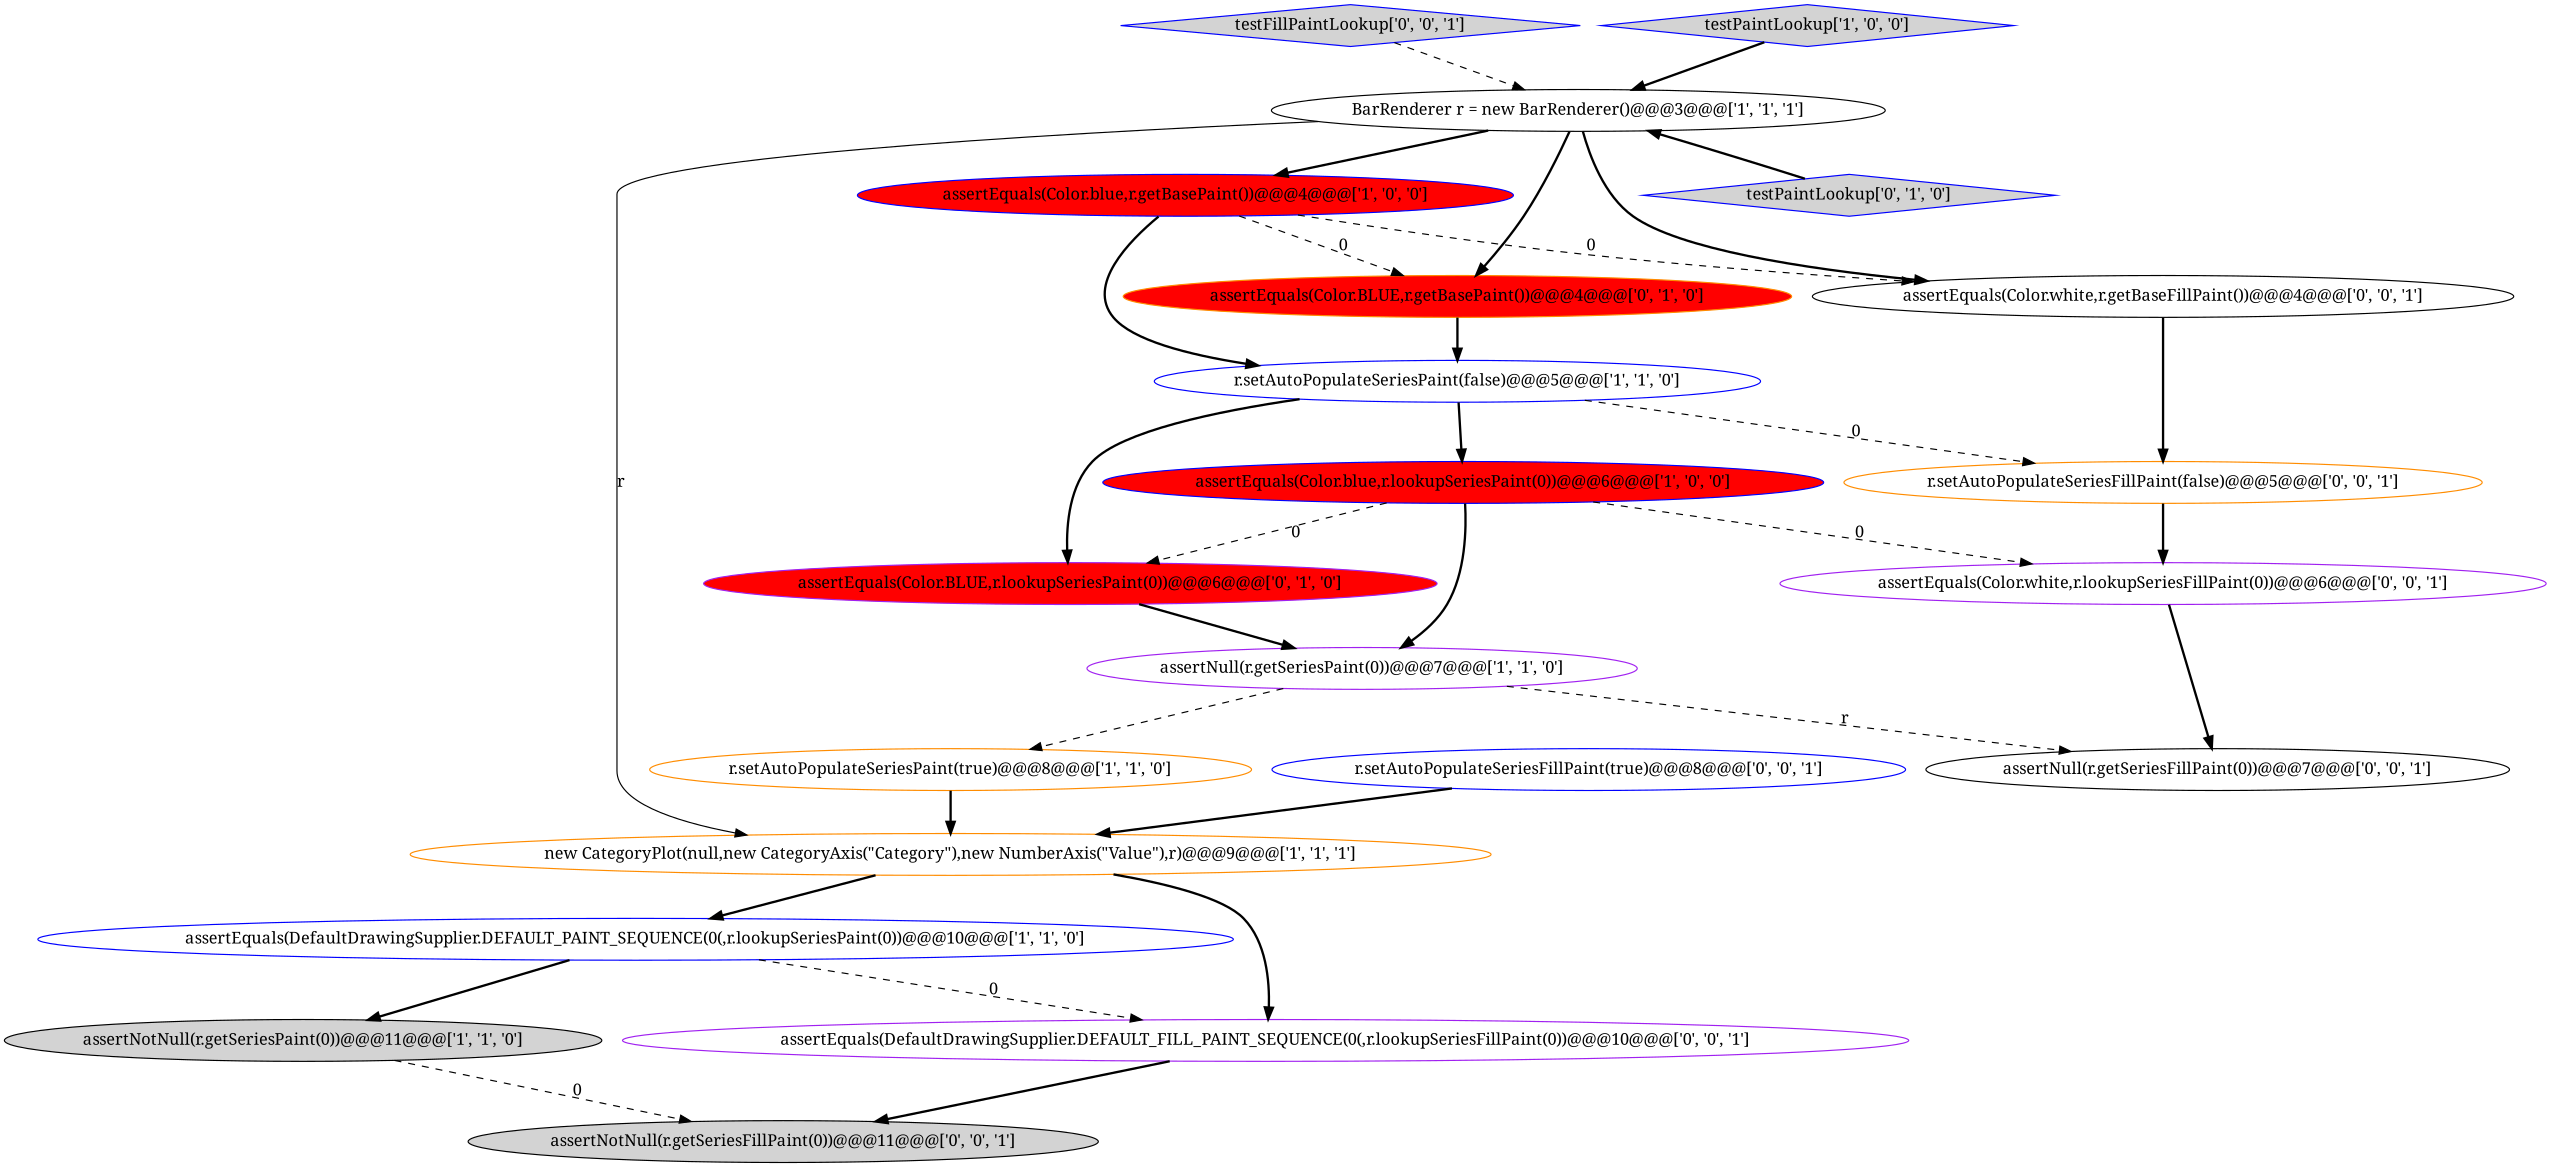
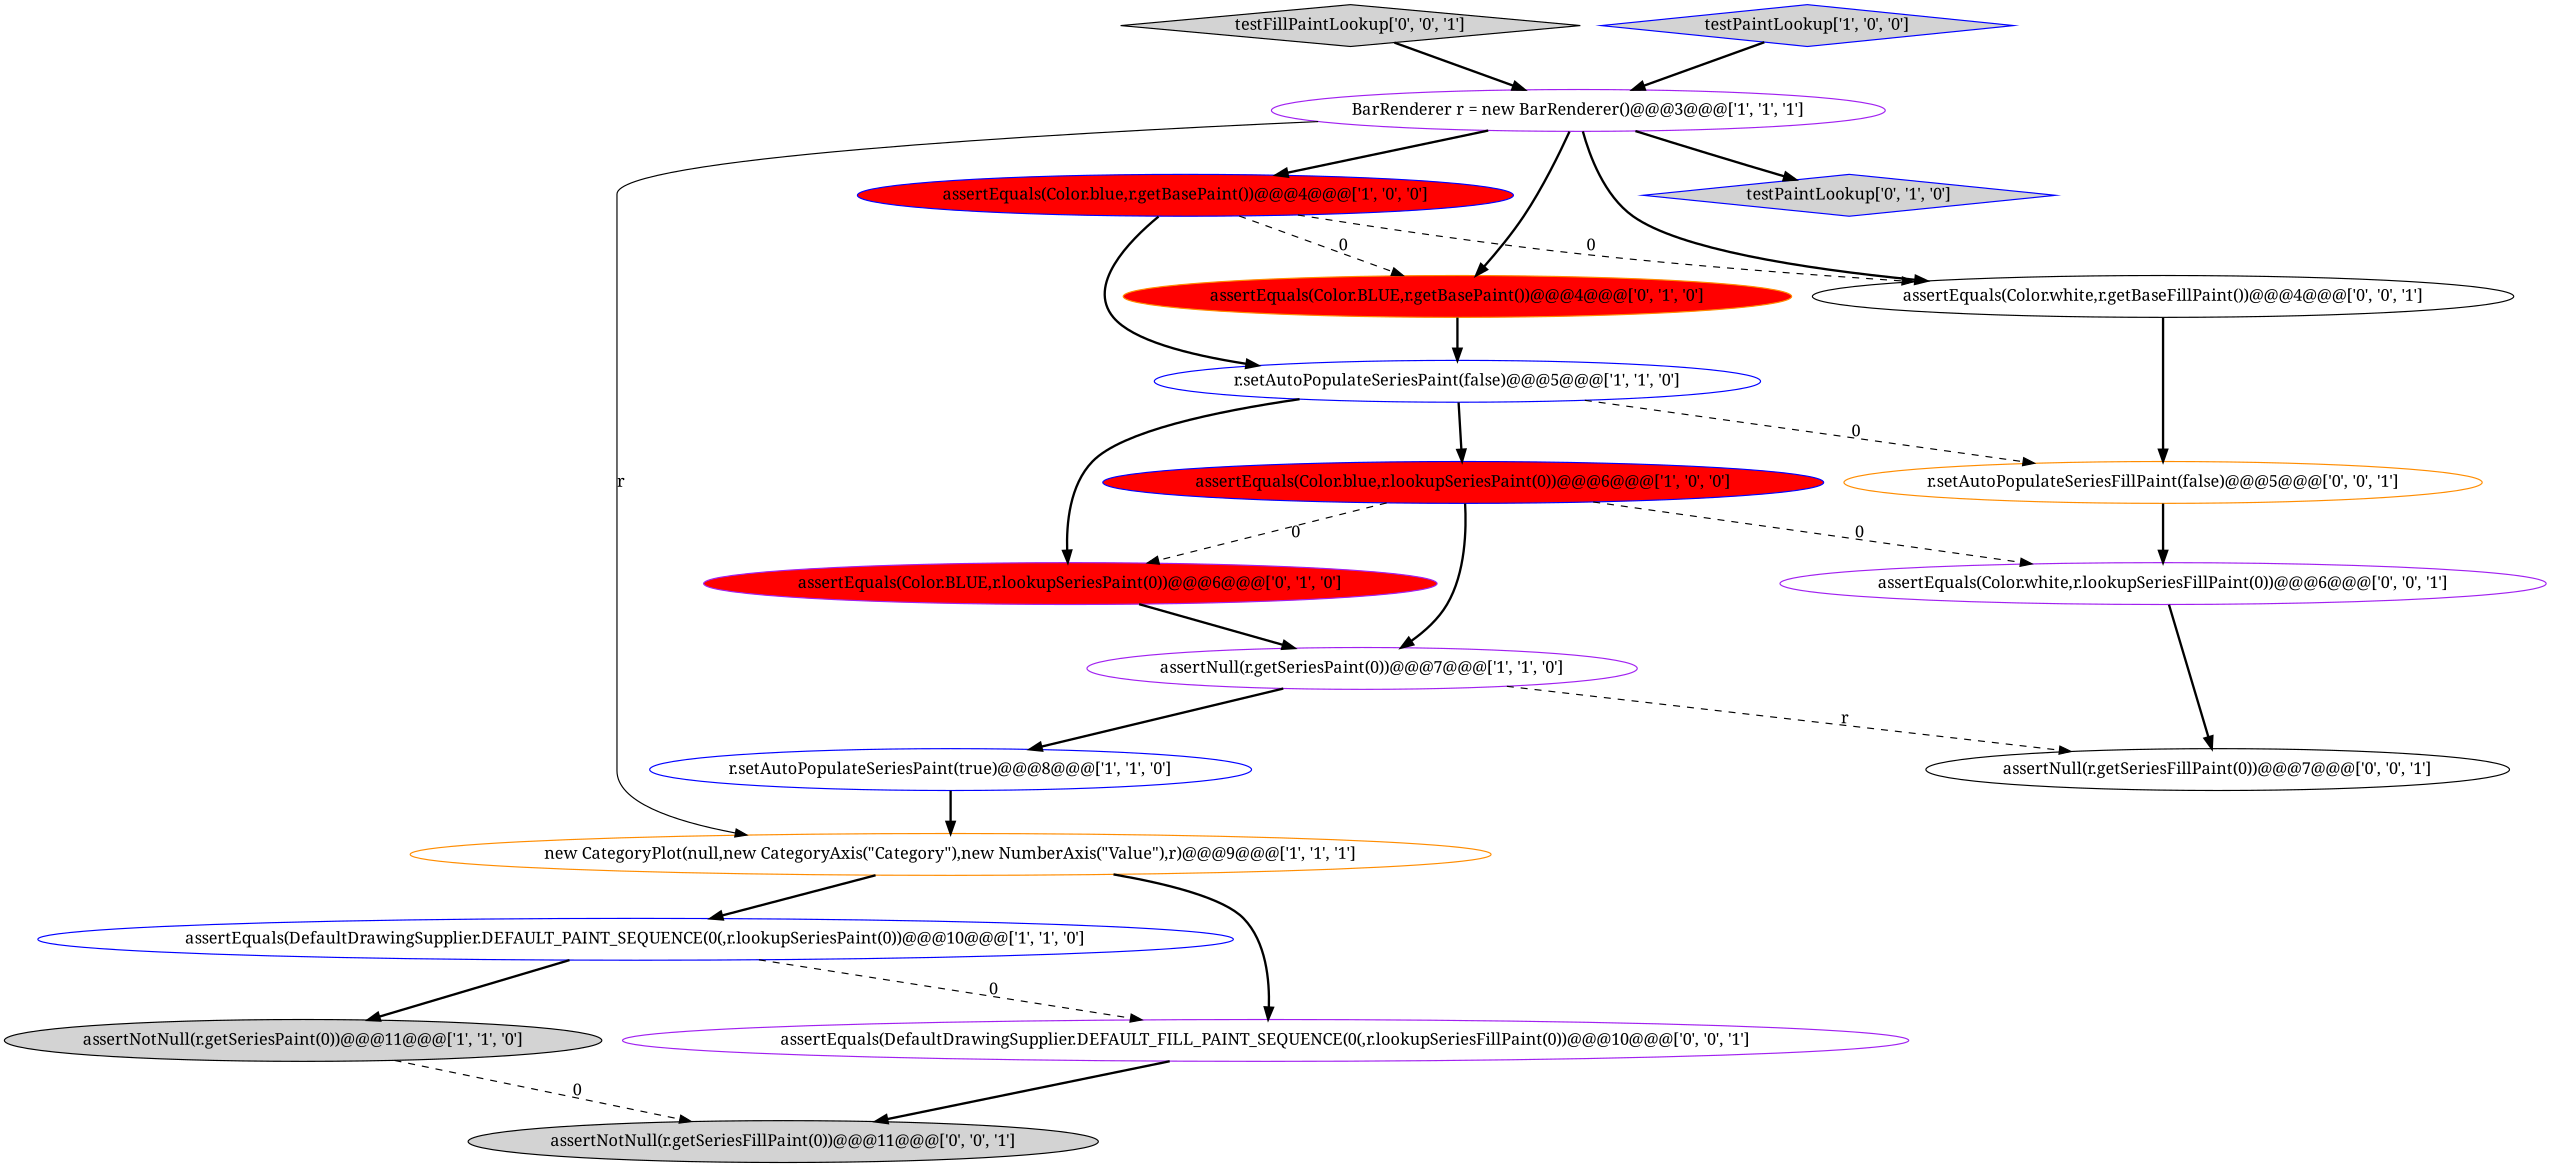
(1350, 26) -> (1350, 26)
(1454, 64) -> (1454, 64)
(1578, 110) -> (1578, 110)
(1732, 156) -> (1710, 154)
(1162, 718) -> (1162, 718)
(951, 770) -> (951, 770)
(1589, 770) -> none
